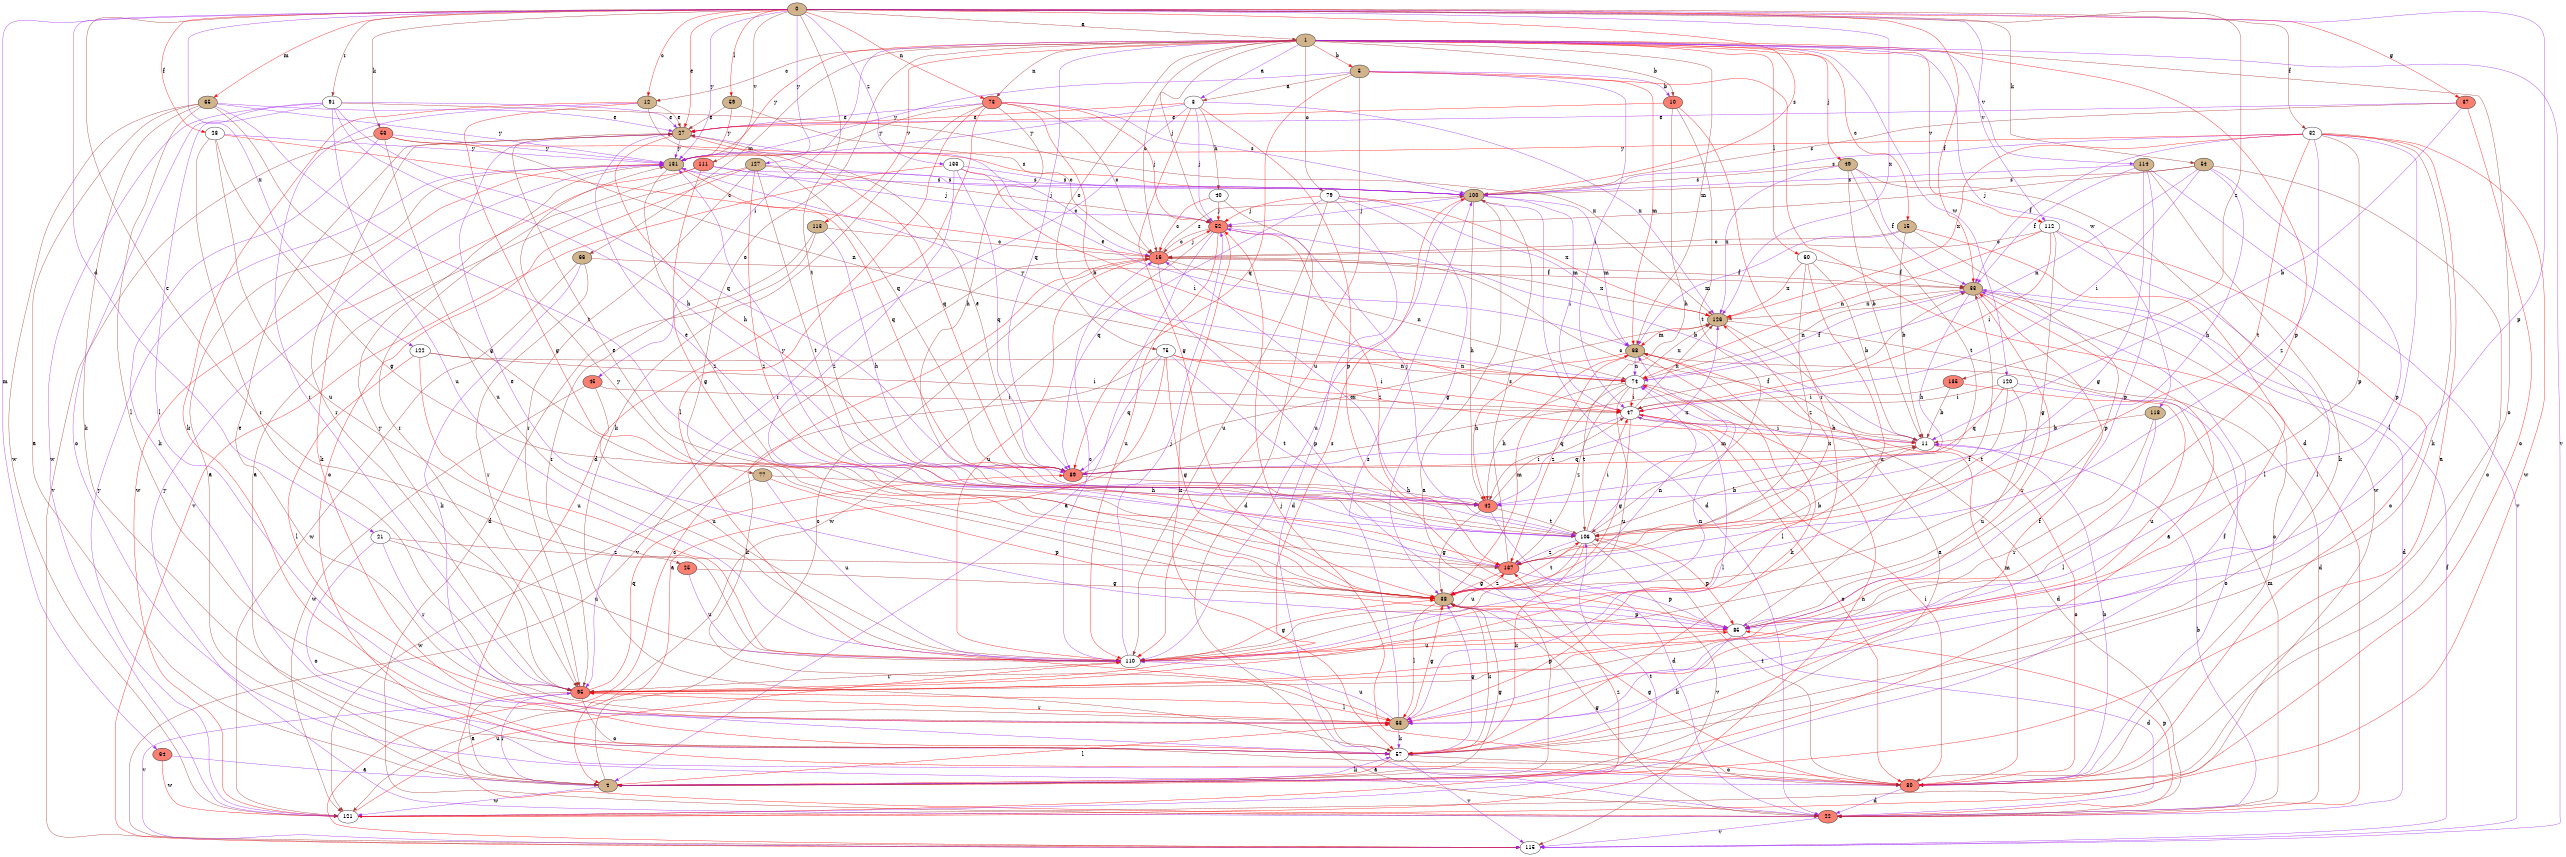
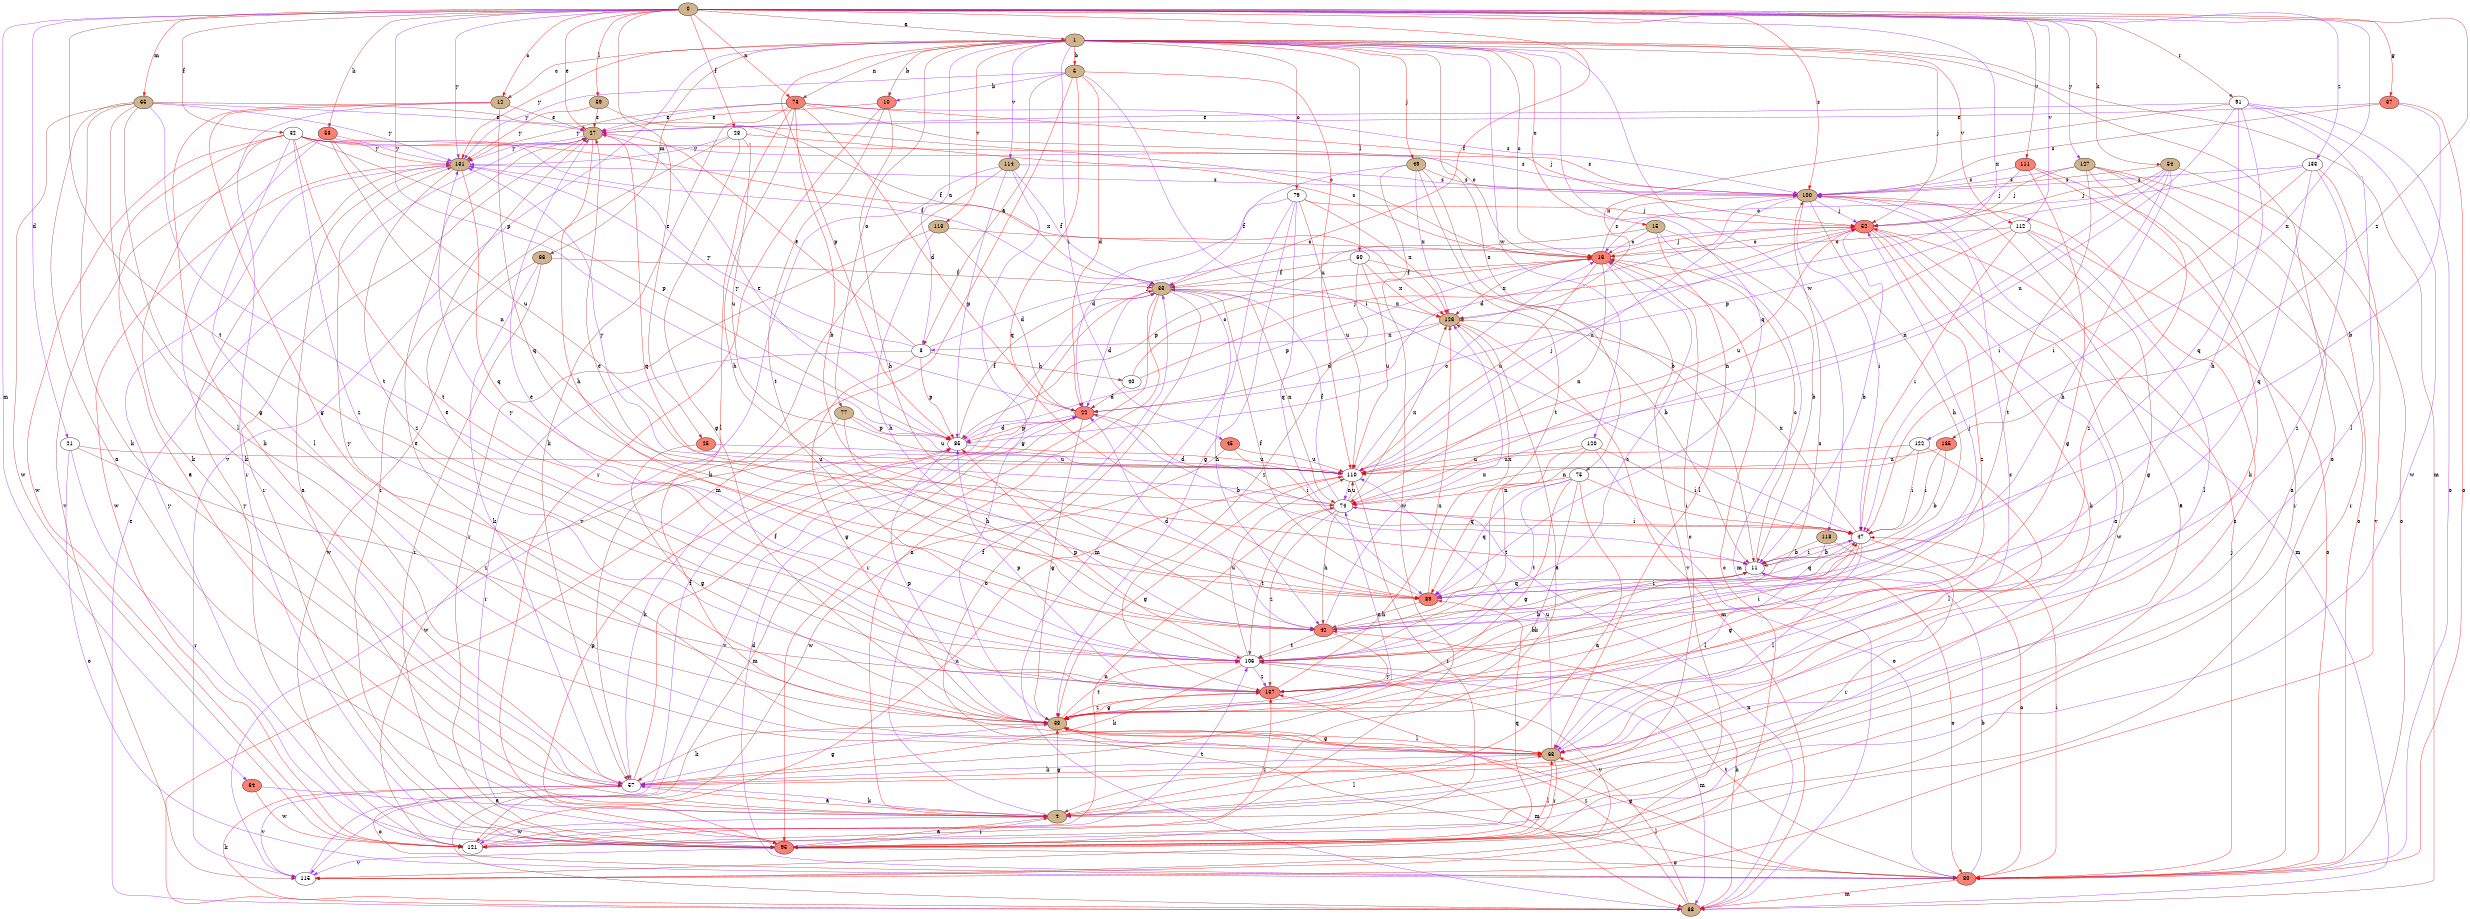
none -> (695, 123)
(1488, 143) -> (1188, 343)
(1444, 553) -> (1388, 677)
